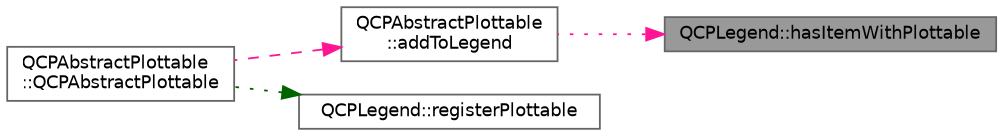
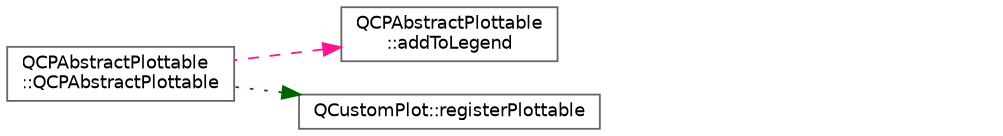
(830, 34) -> none
(449, 112) -> (449, 112)
